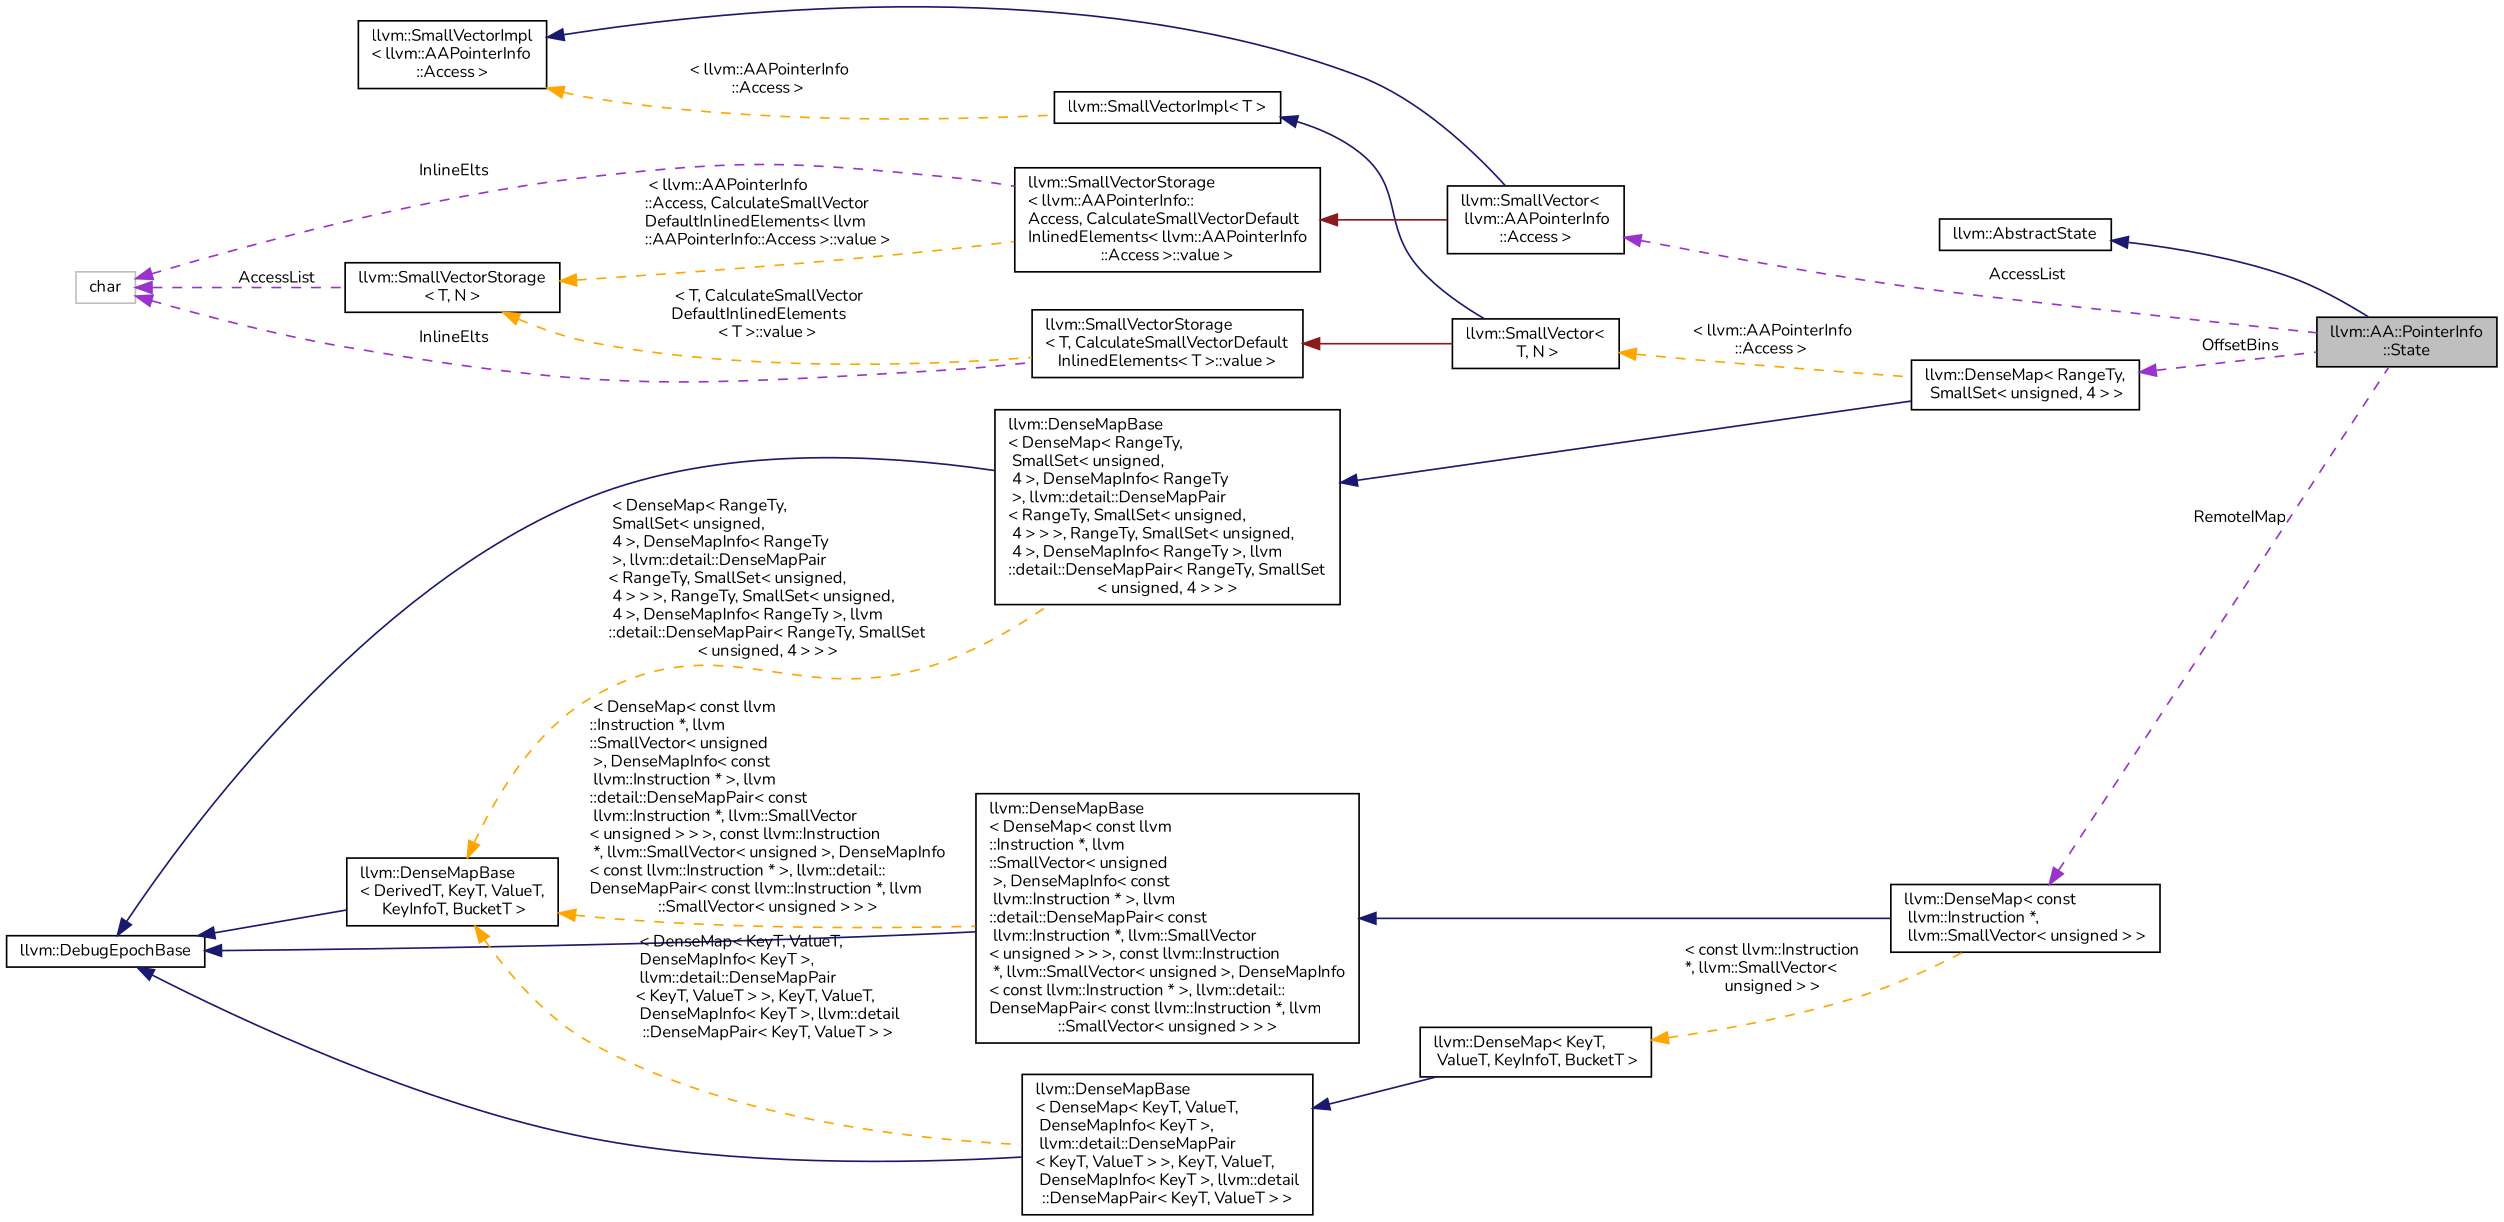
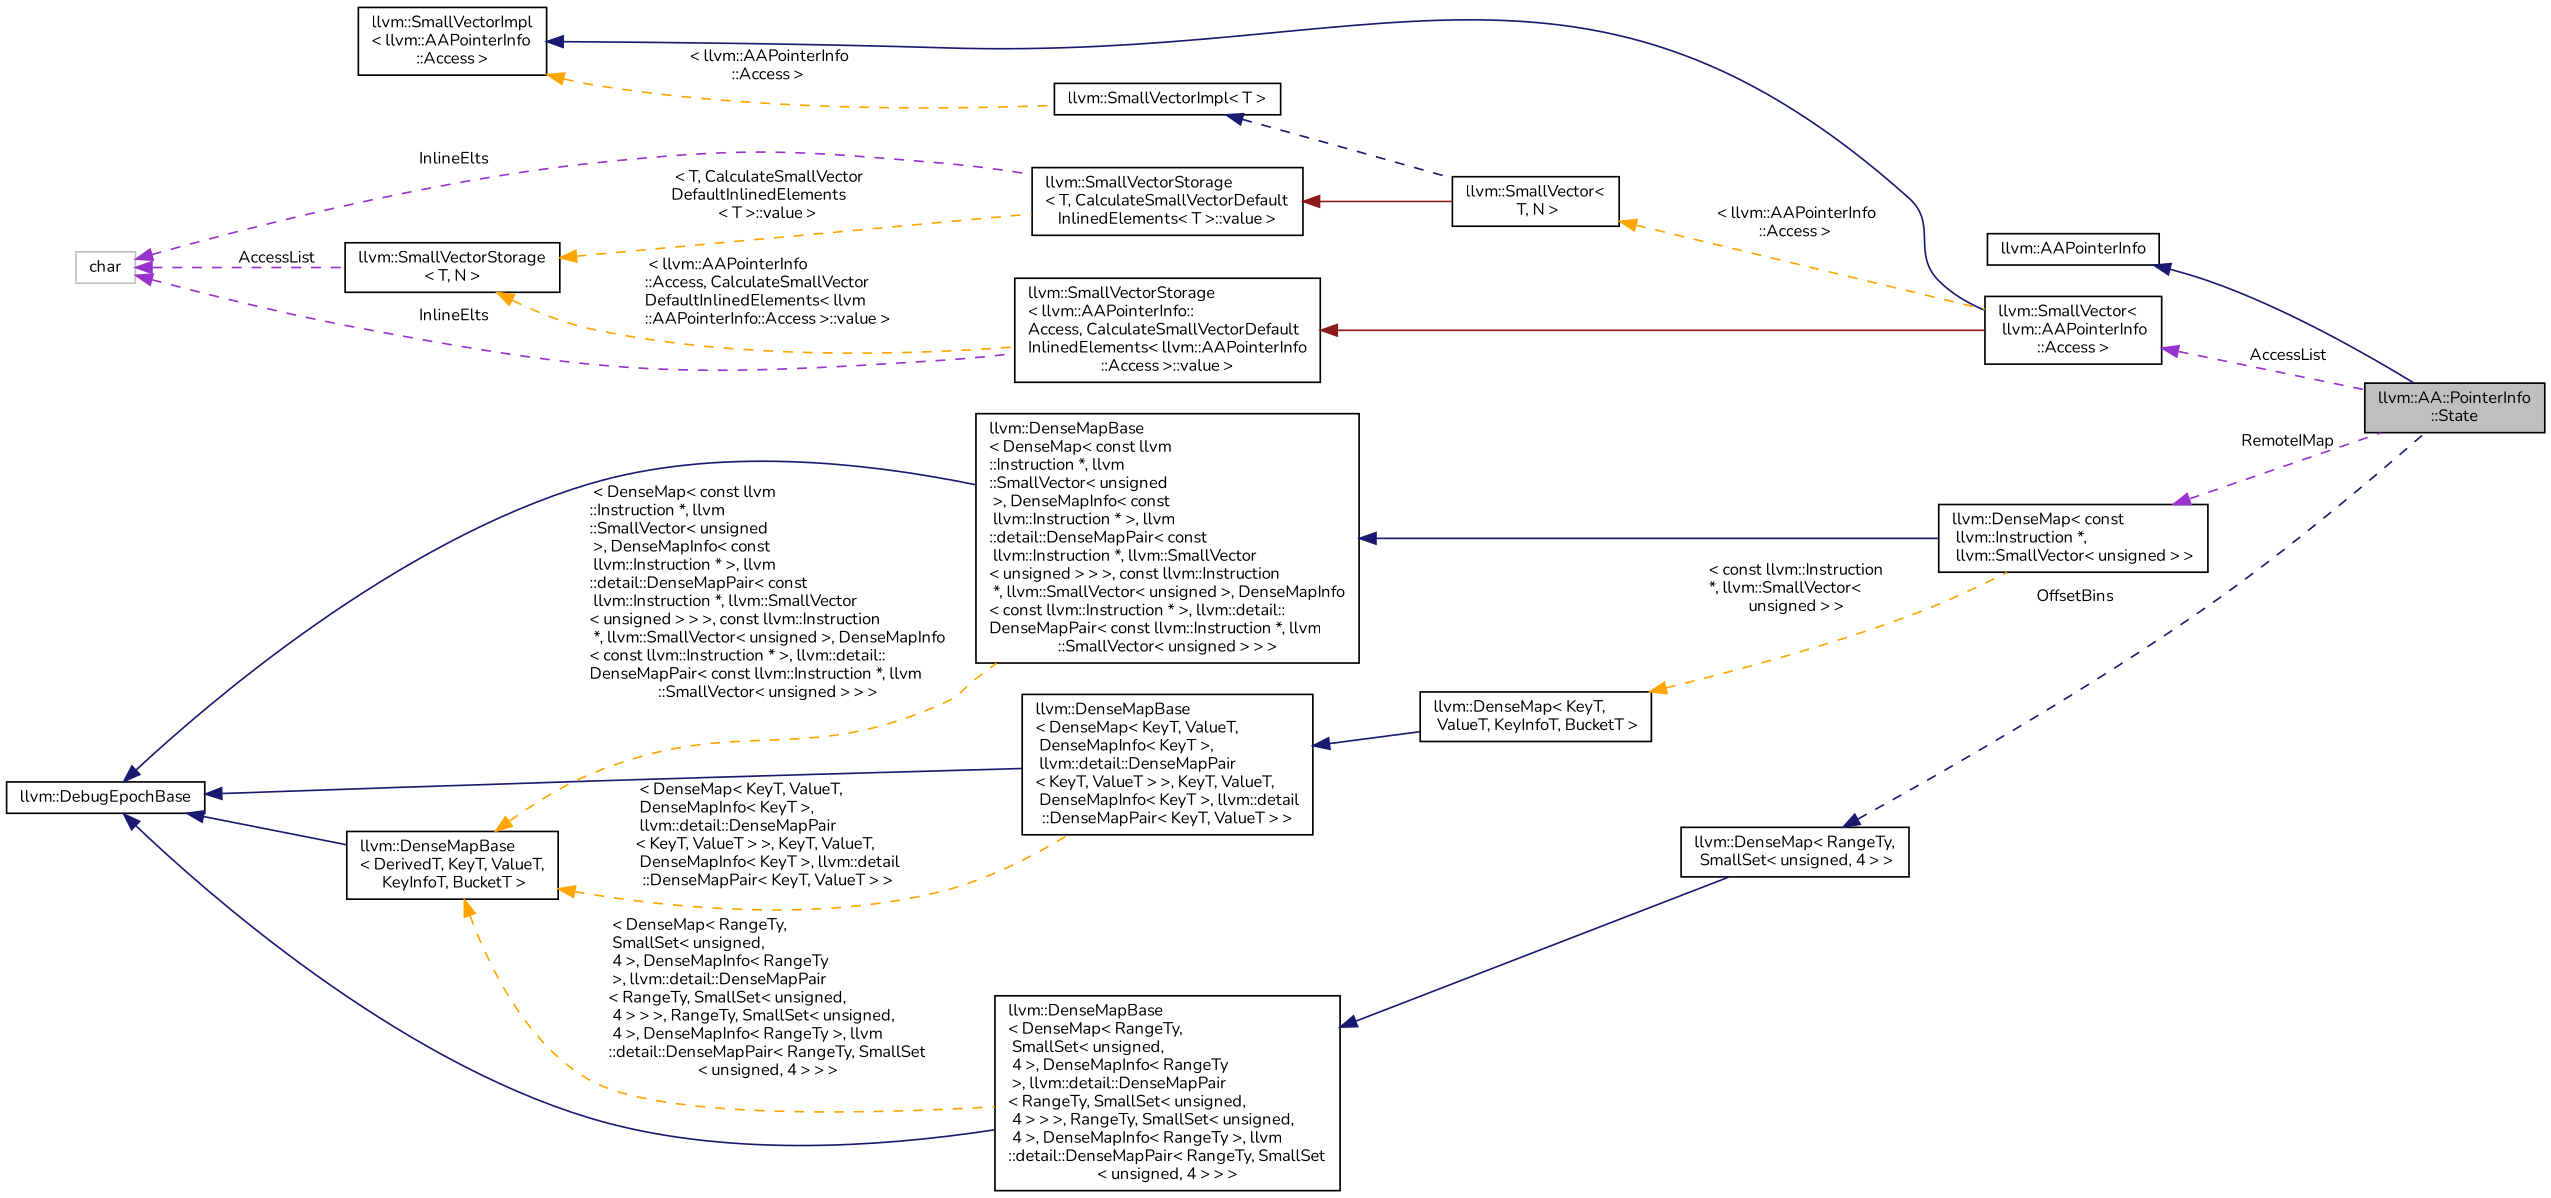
(1392, 208) -> (1347, 149)
(2025, 235) -> (2073, 249)
(2236, 361) -> (2153, 643)
(1774, 366) -> (1810, 267)
